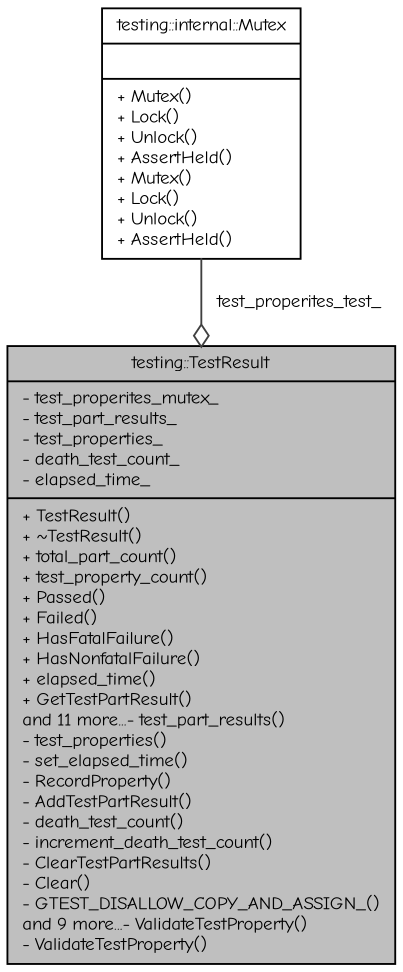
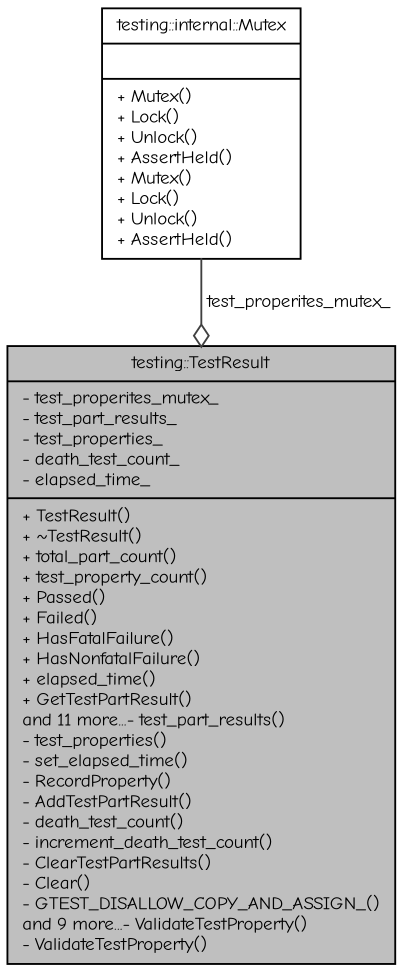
(297, 302) -> (297, 302)
